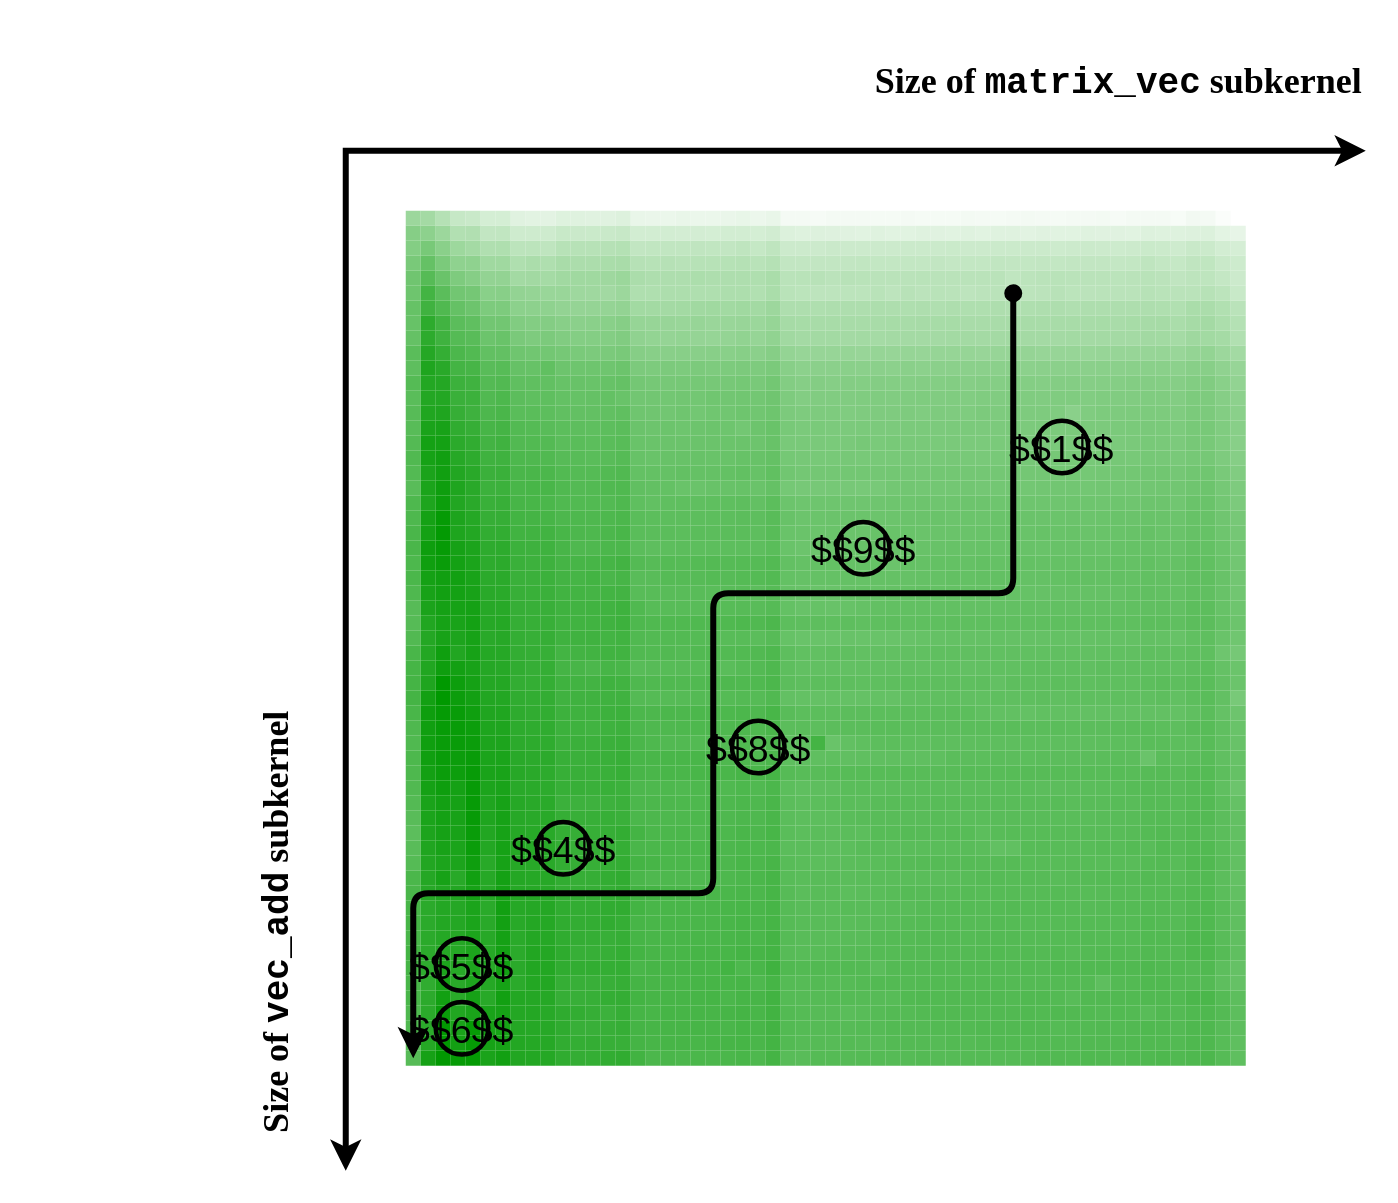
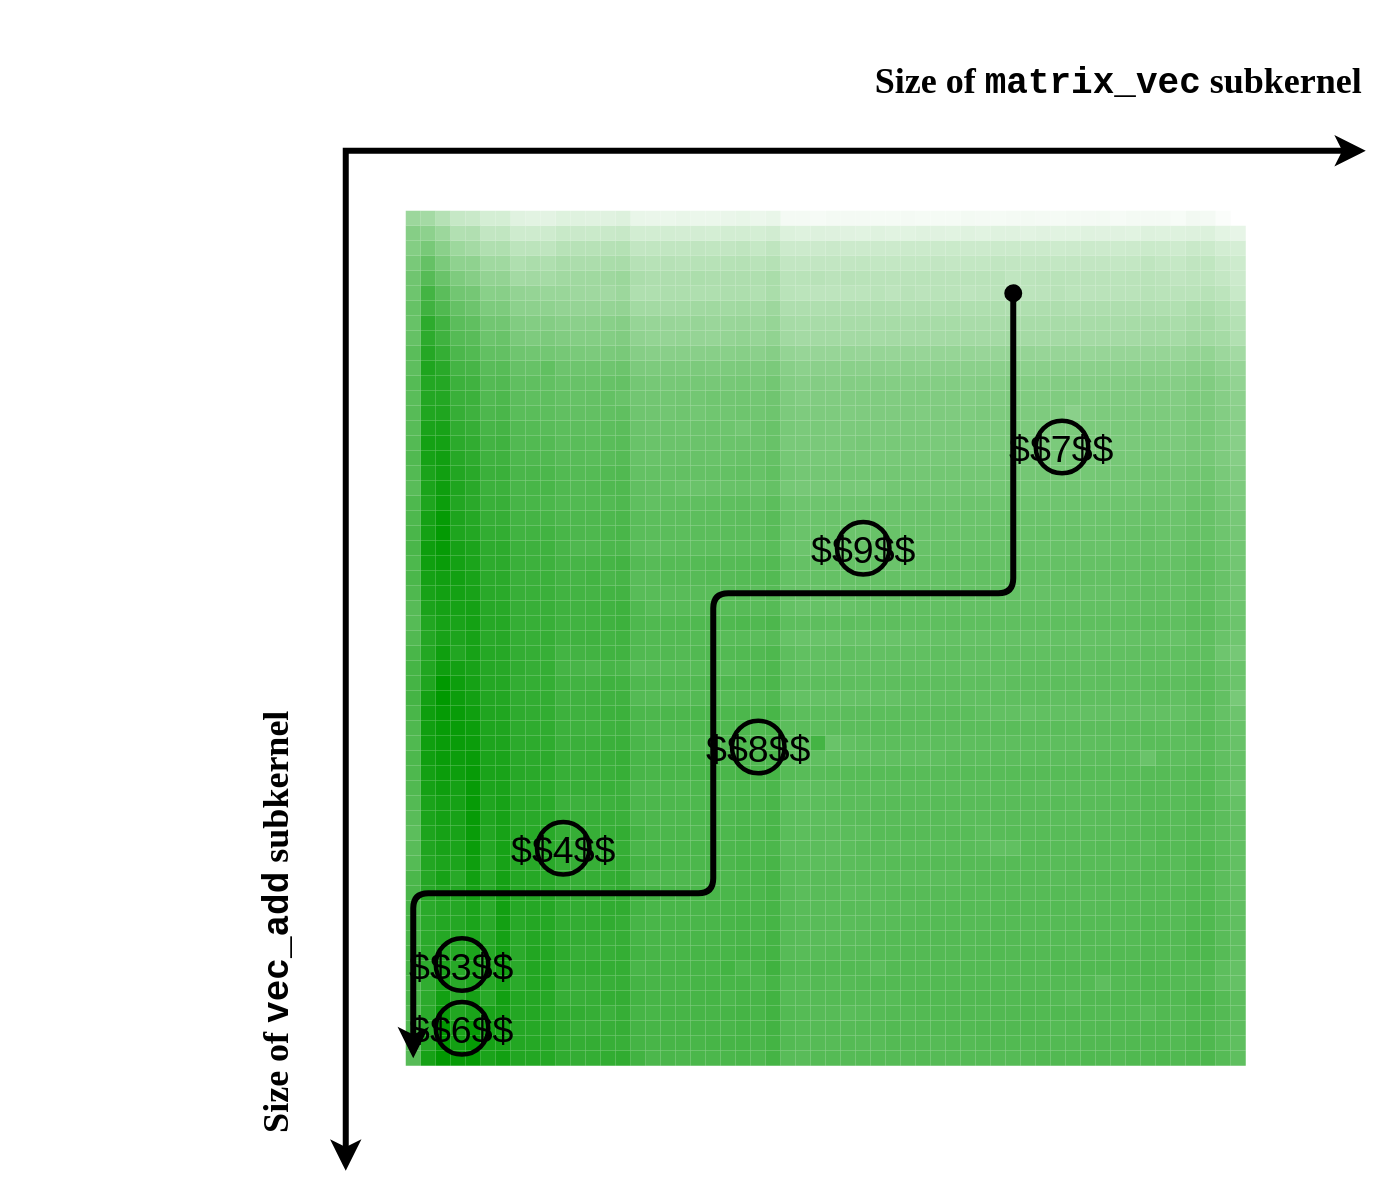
(1062, 448) -> (1062, 448)
(462, 965) -> (462, 965)
